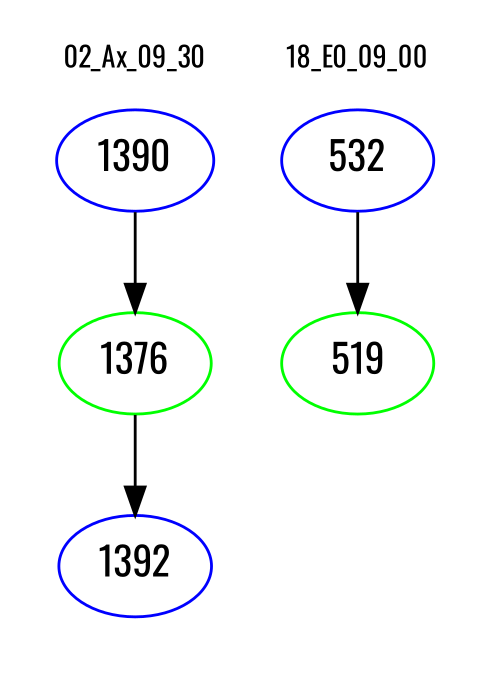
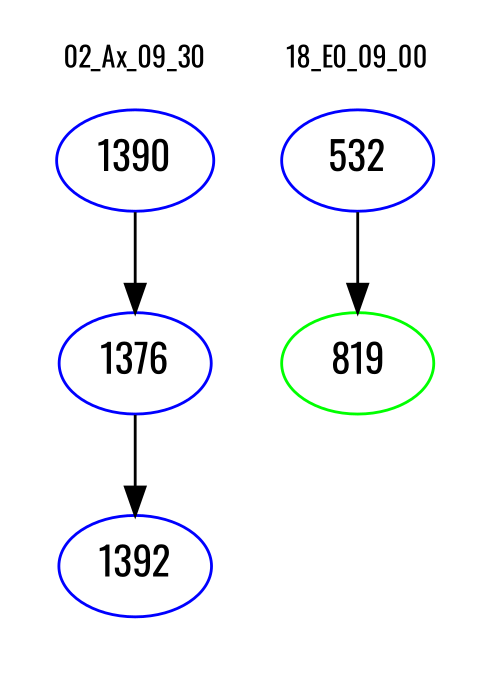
(135, 363) -> (135, 363)
(358, 363) -> (358, 363)
